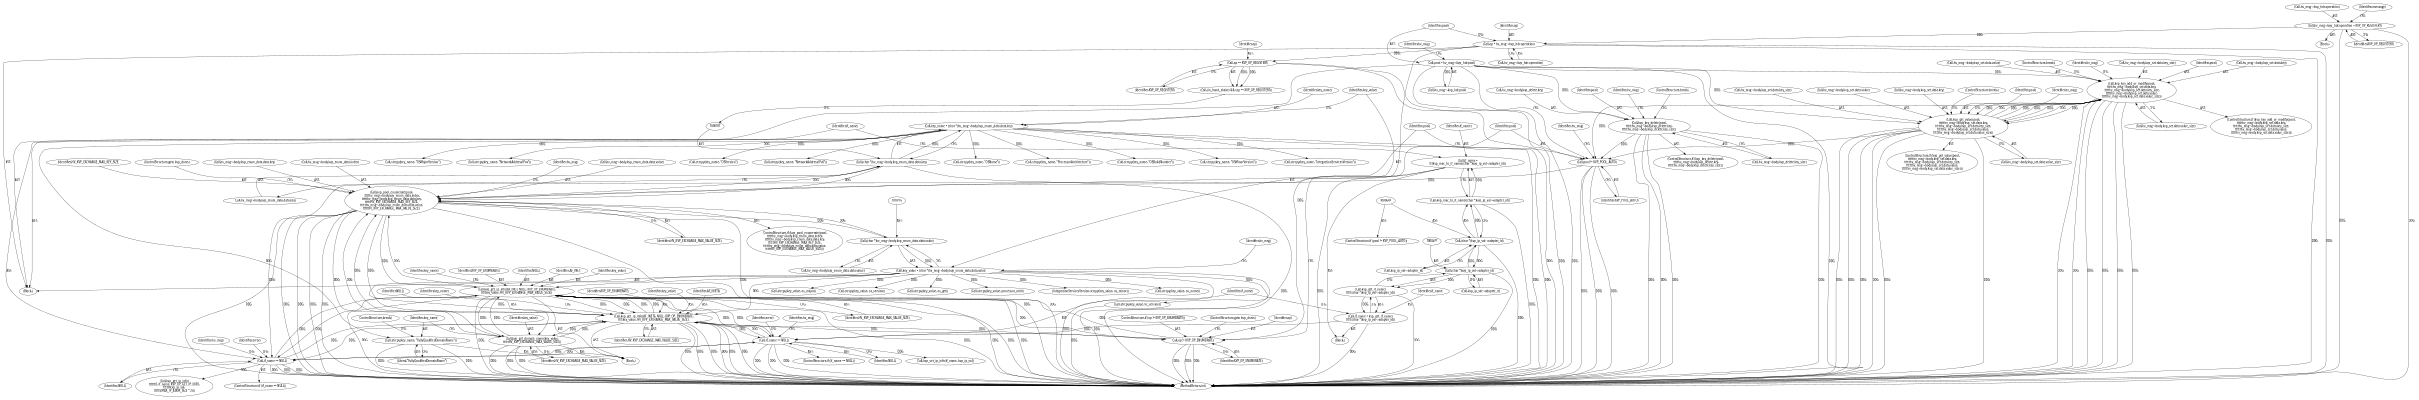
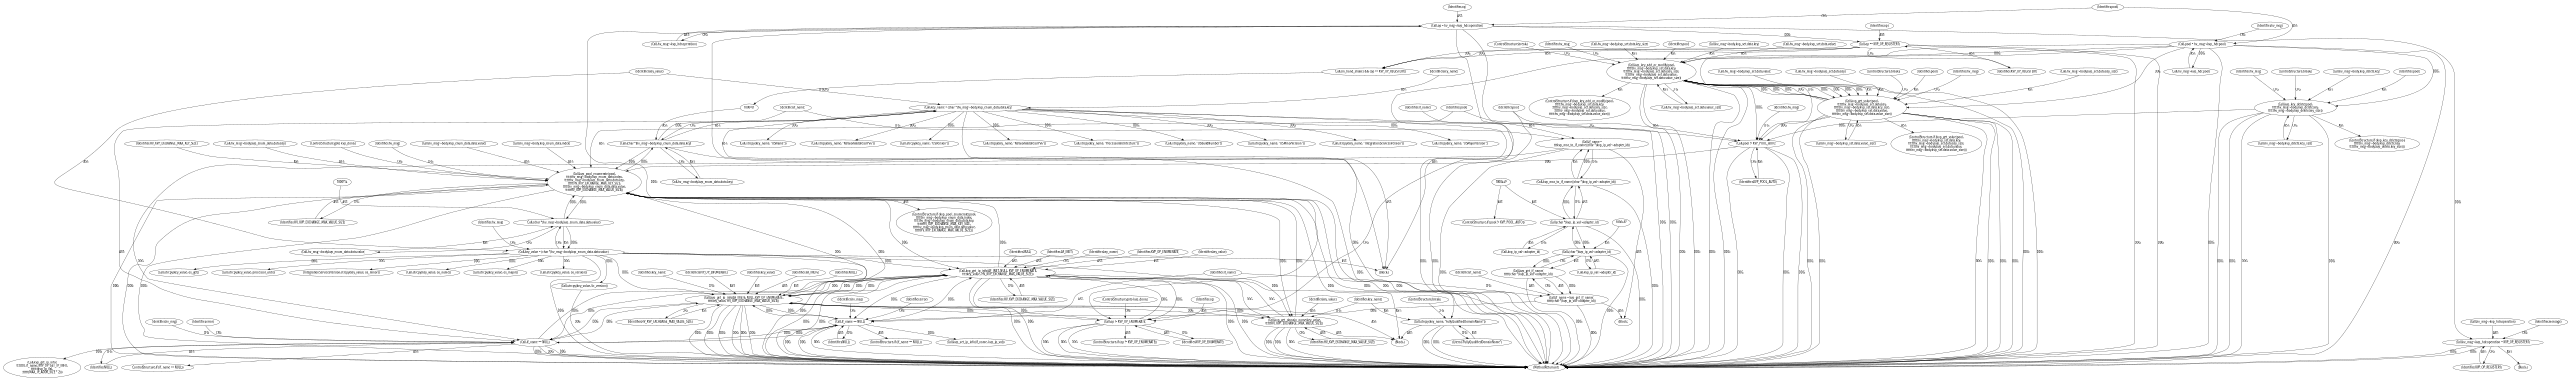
(1922, 35) -> (2116, 36)
(897, 201) -> (342, 182)
(1172, 329) -> (1125, 331)
